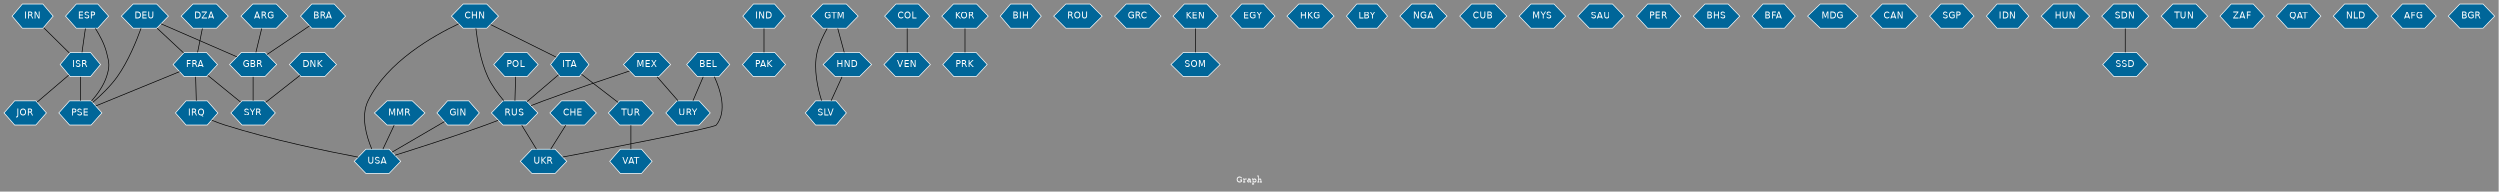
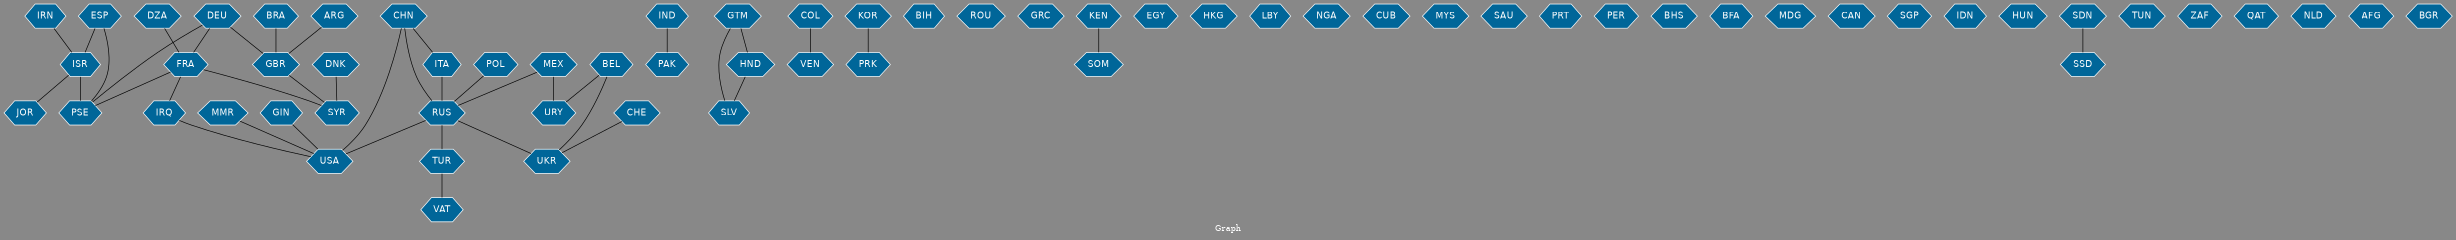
none -> (1561, 16)
(600, 88) -> (442, 137)
